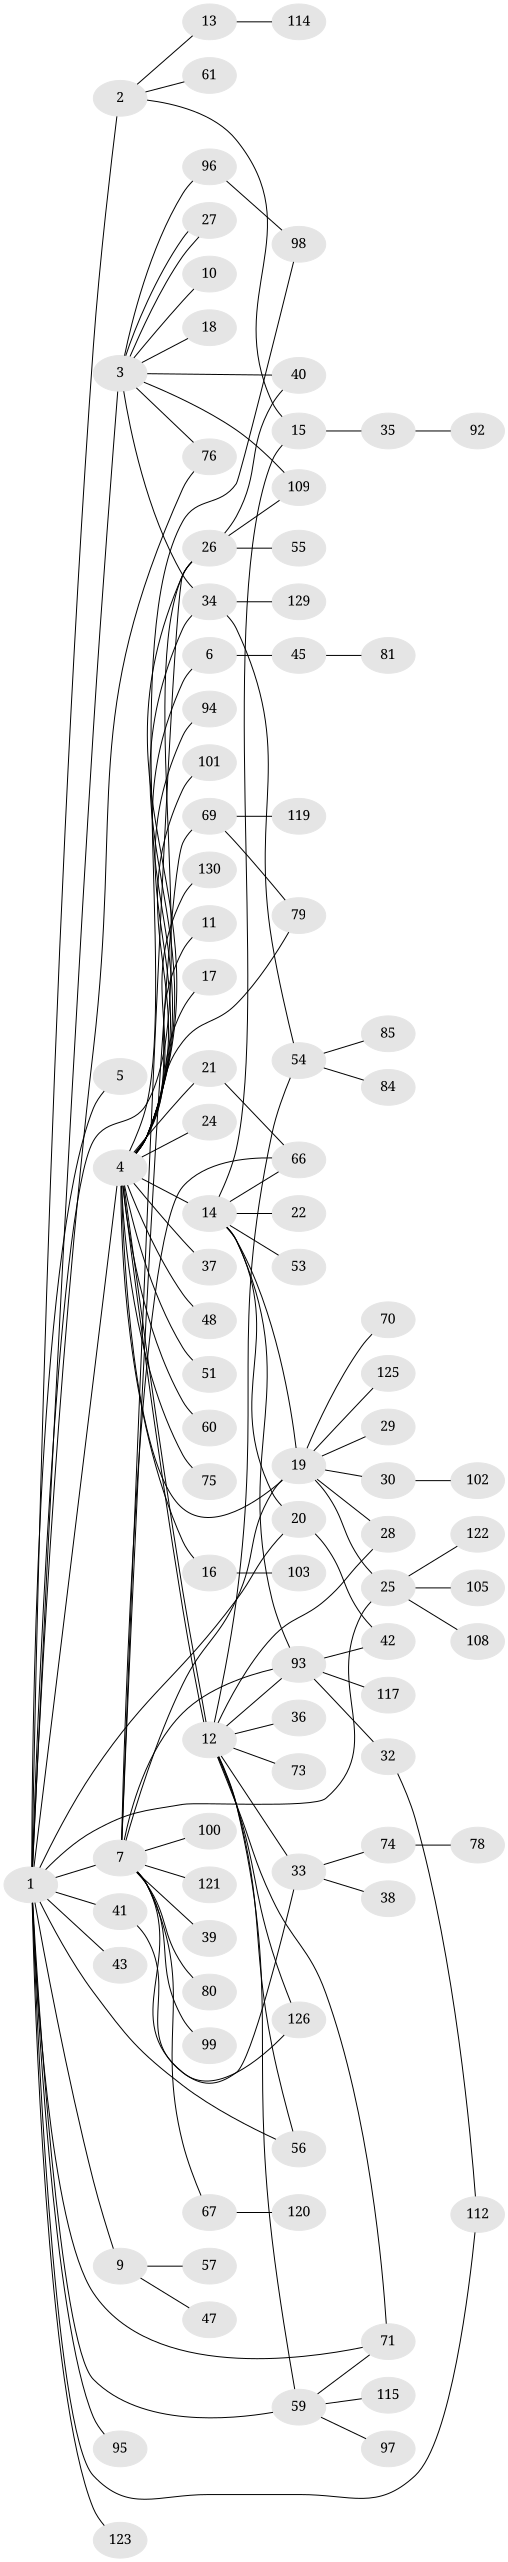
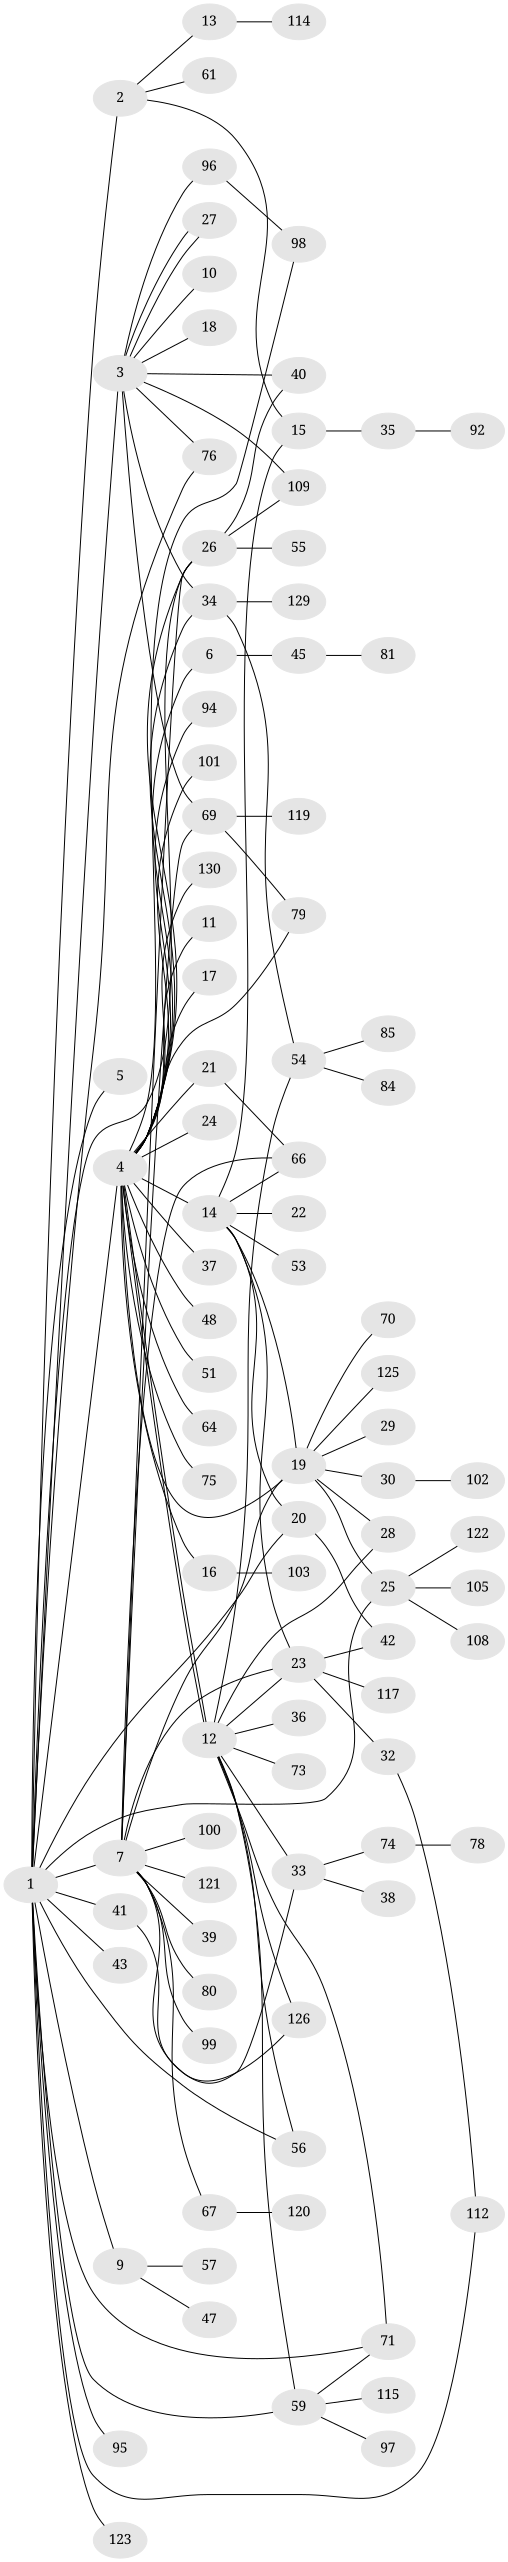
none -> (144, 611)
(210, 1428) -> (210, 1428)
(299, 1664) -> (299, 1664)
